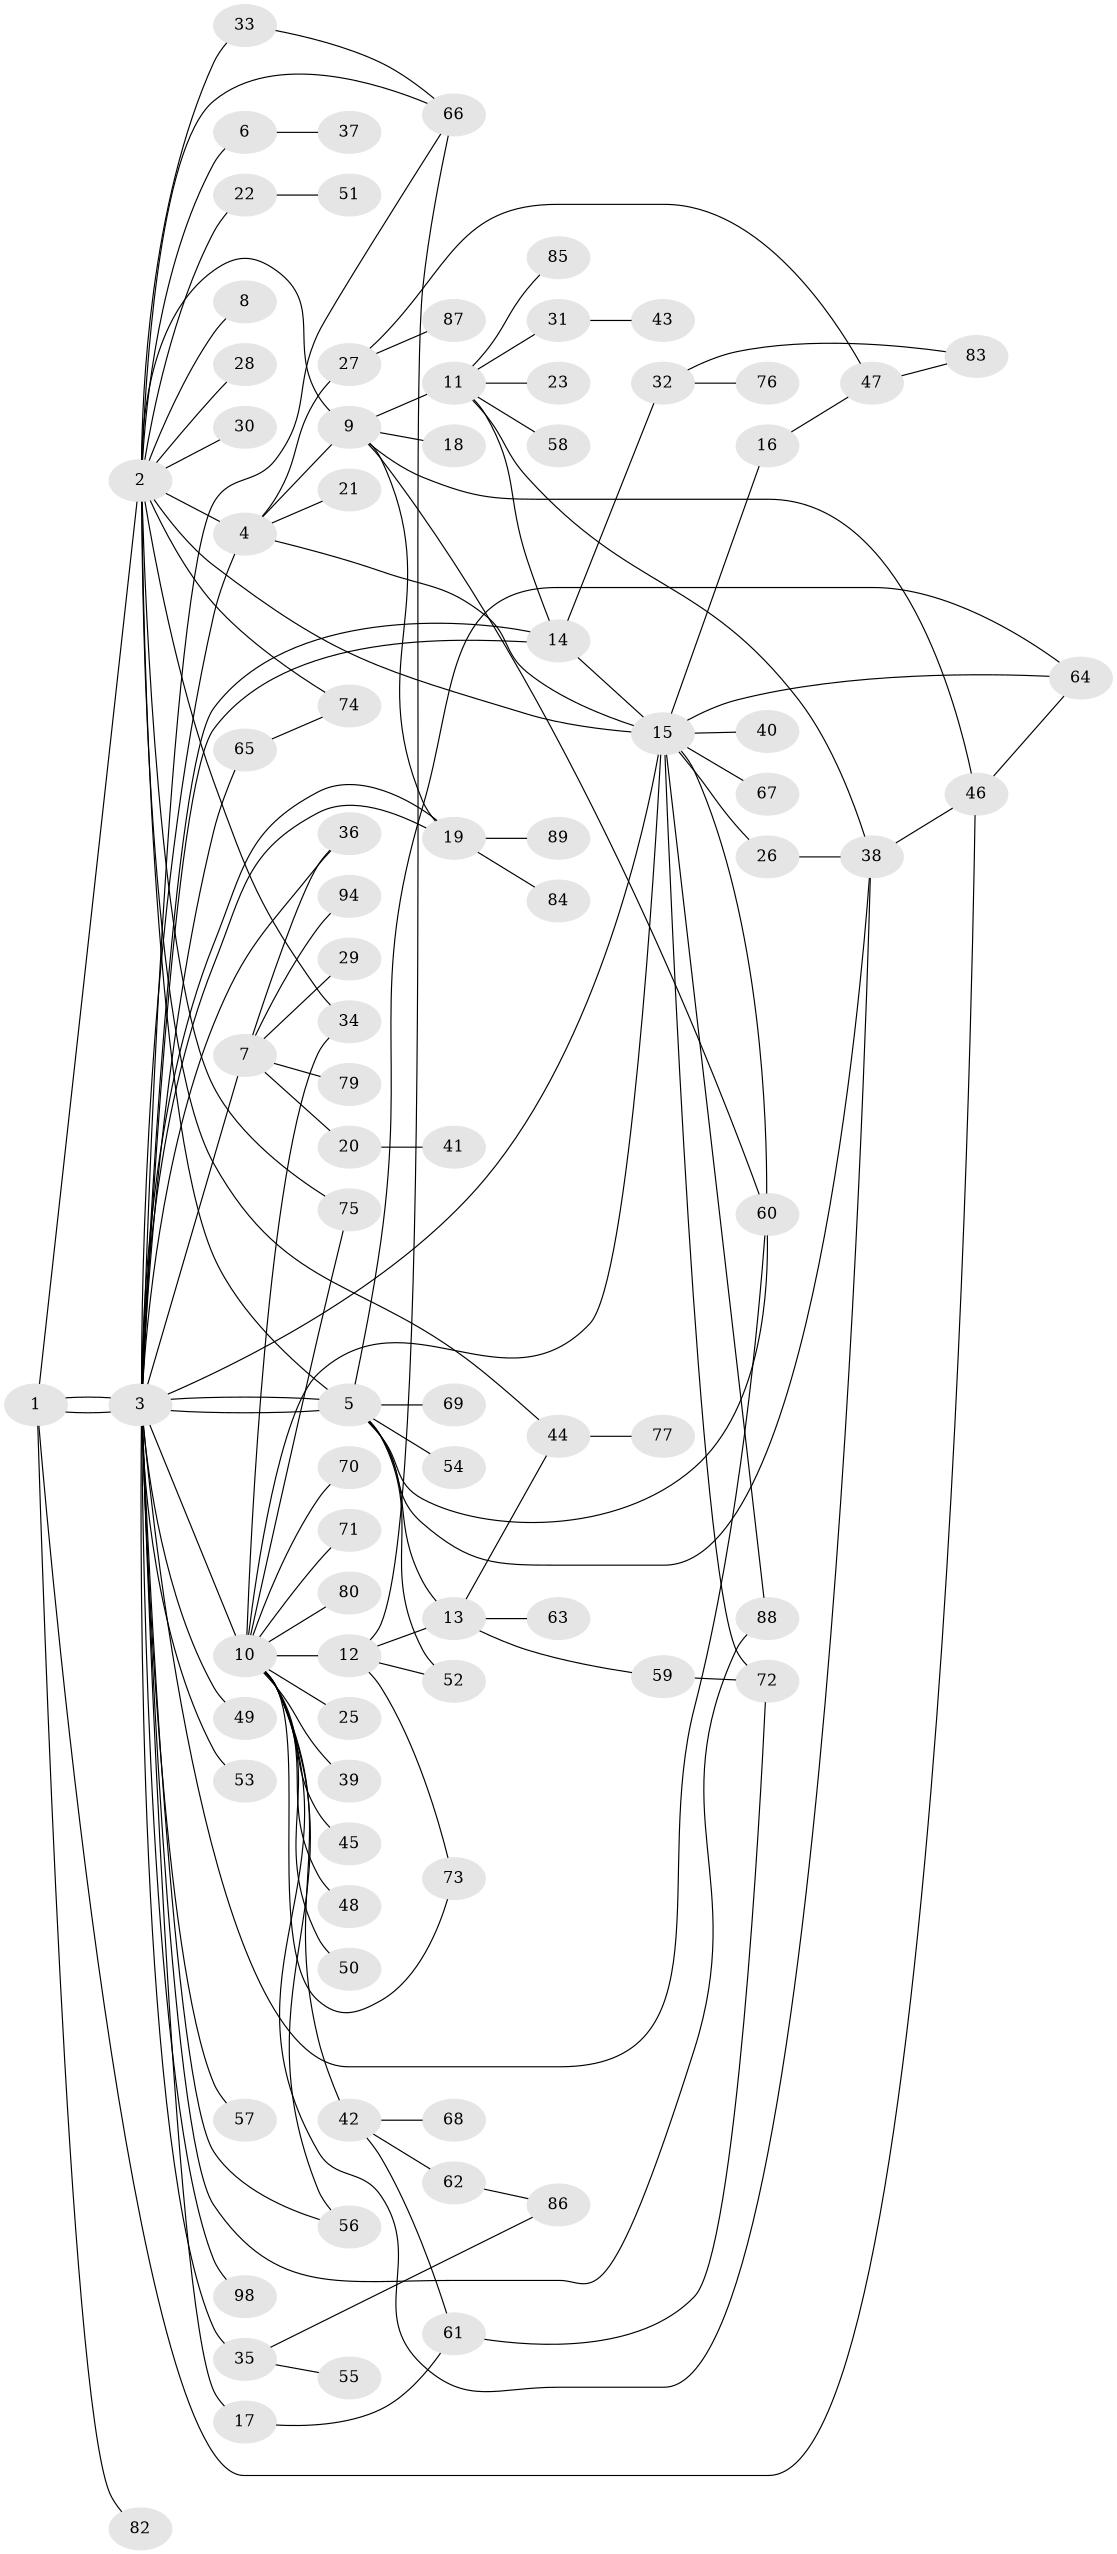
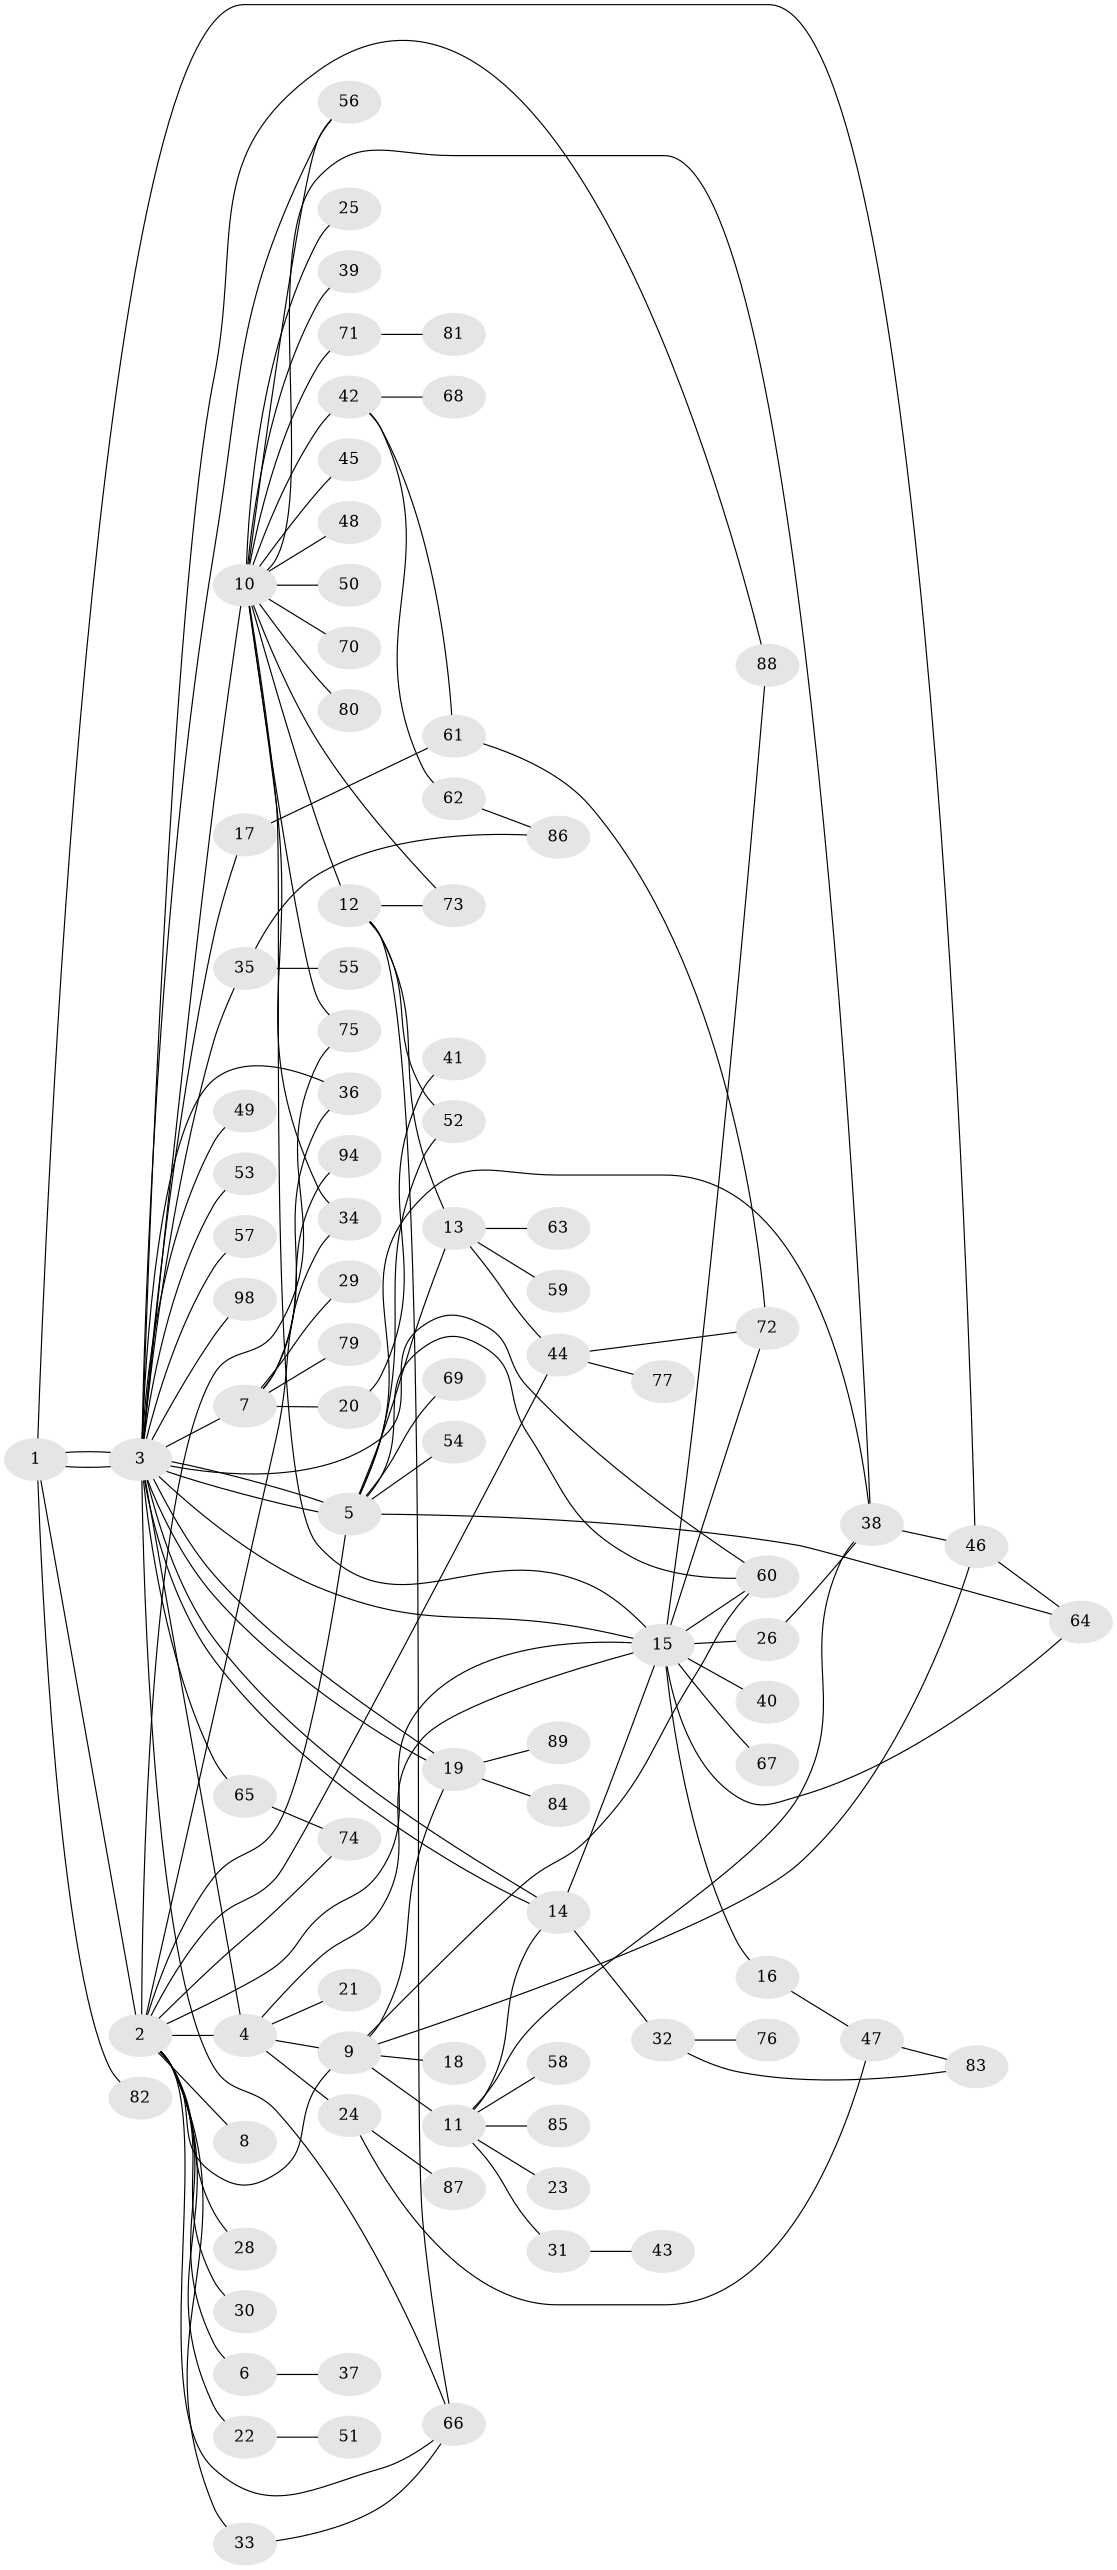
none -> (454, 334)
(349, 365) -> (349, 2116)
(715, 1679) -> (663, 1342)
